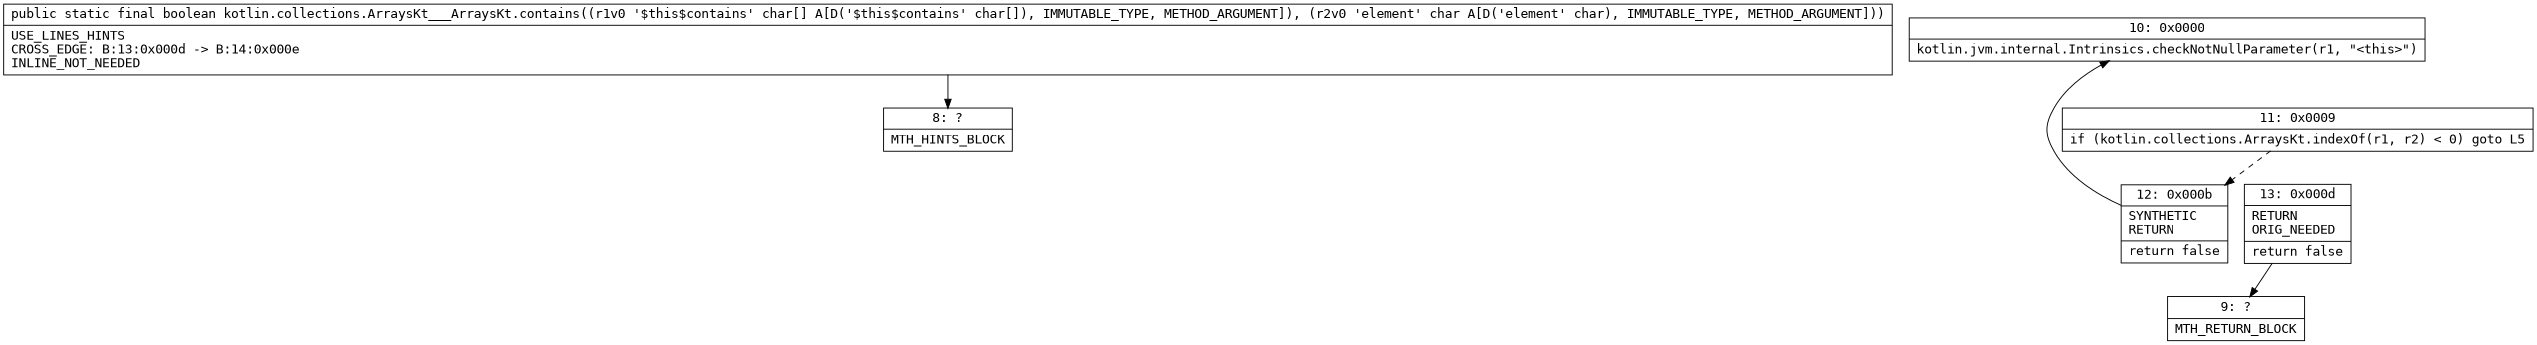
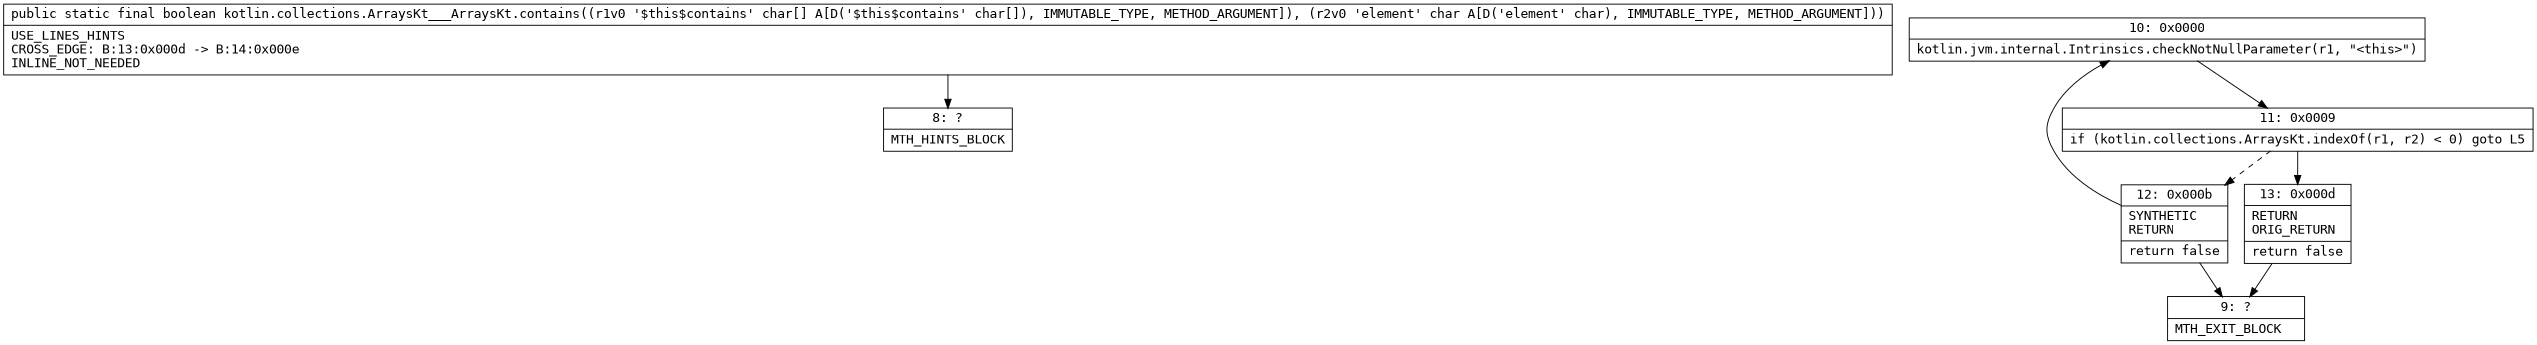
none -> (2228, 82)
none -> (2298, 163)
(2294, 230) -> (2294, 230)
none -> (2208, 276)
(2236, 329) -> (2228, 329)
